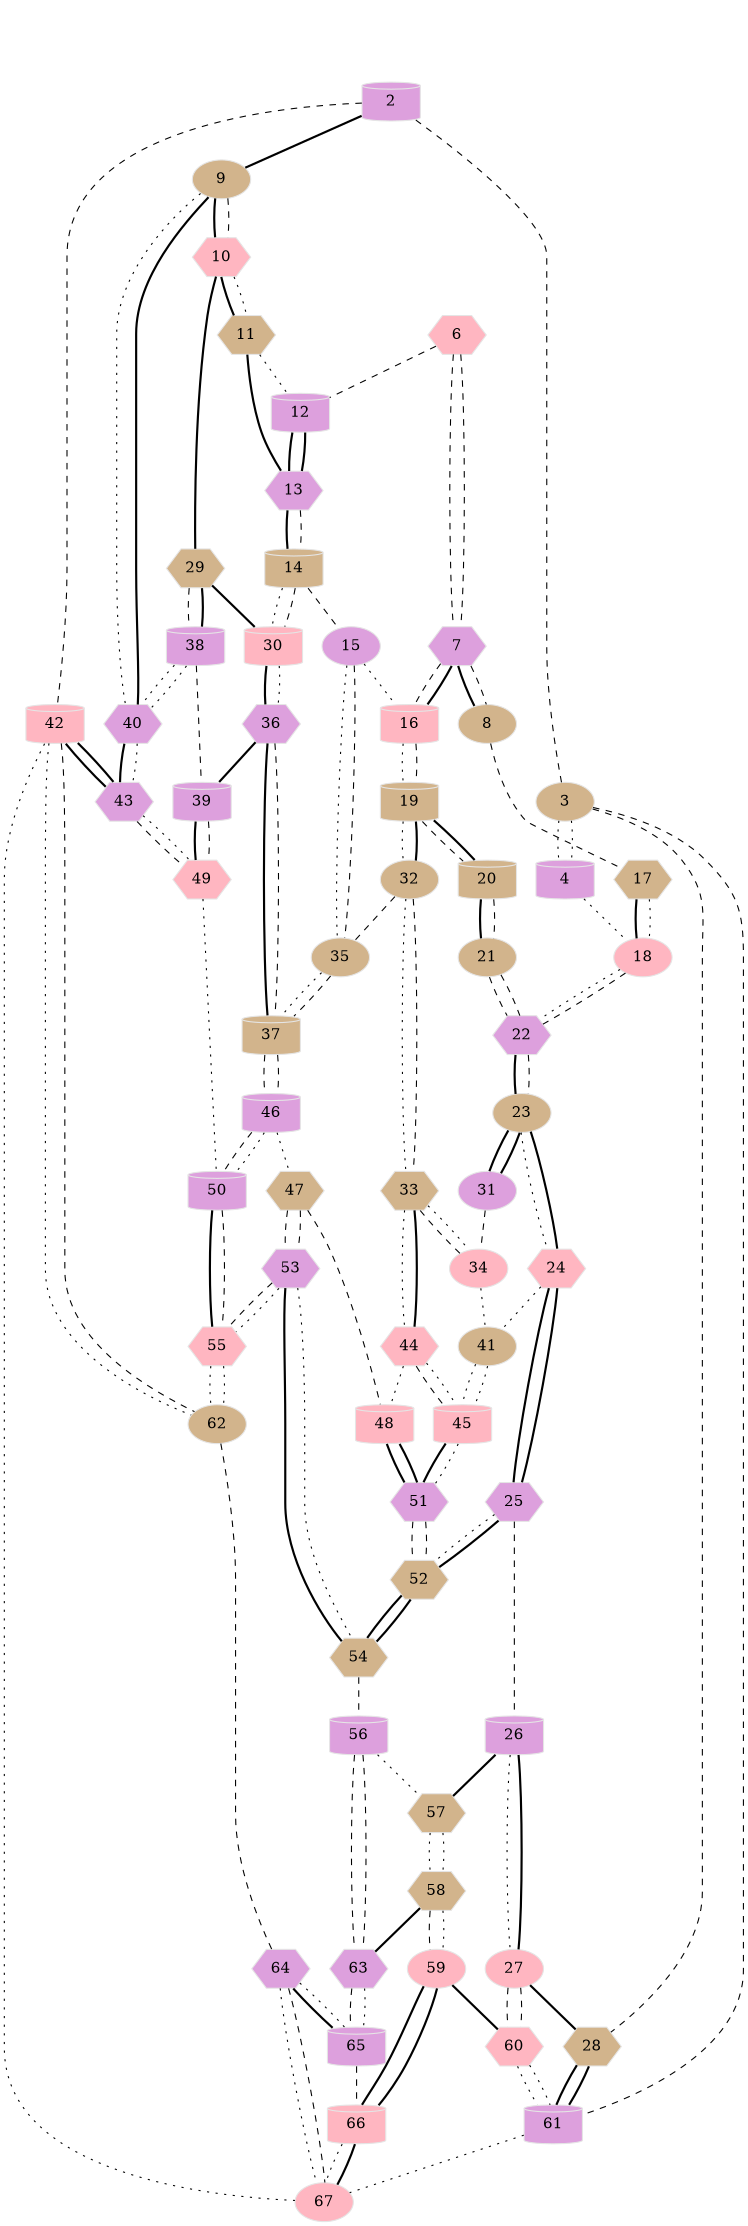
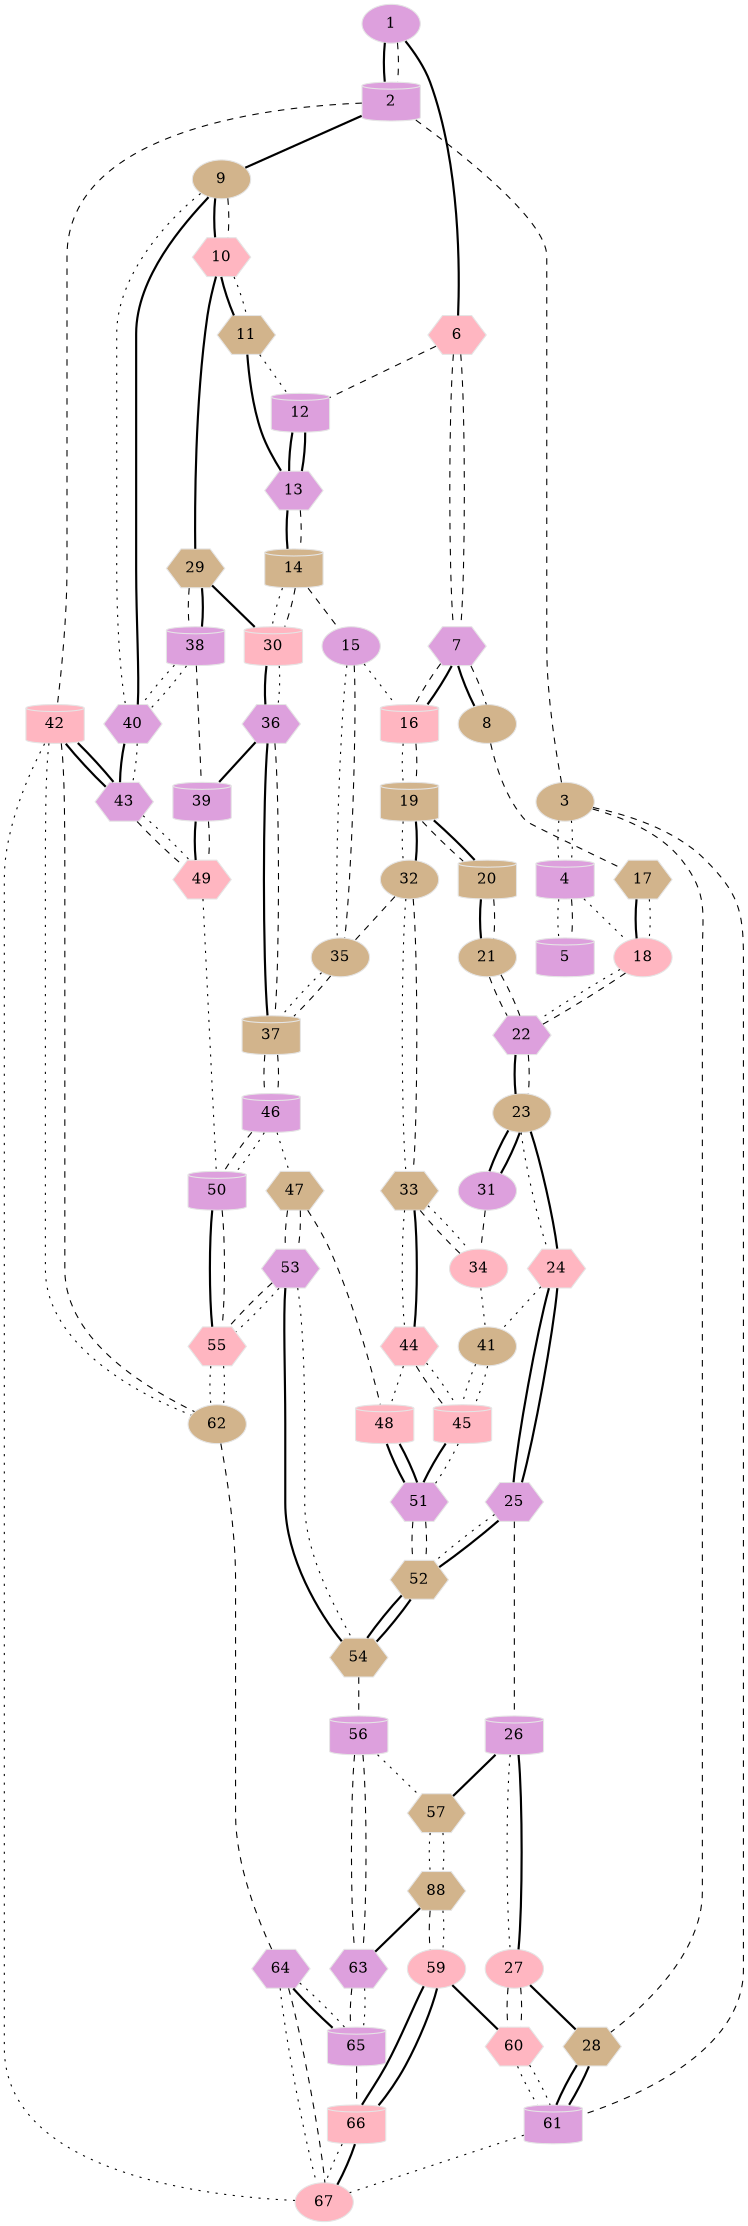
none -> (391, 24)
none -> (565, 957)
(437, 1891) -> (437, 1891)
